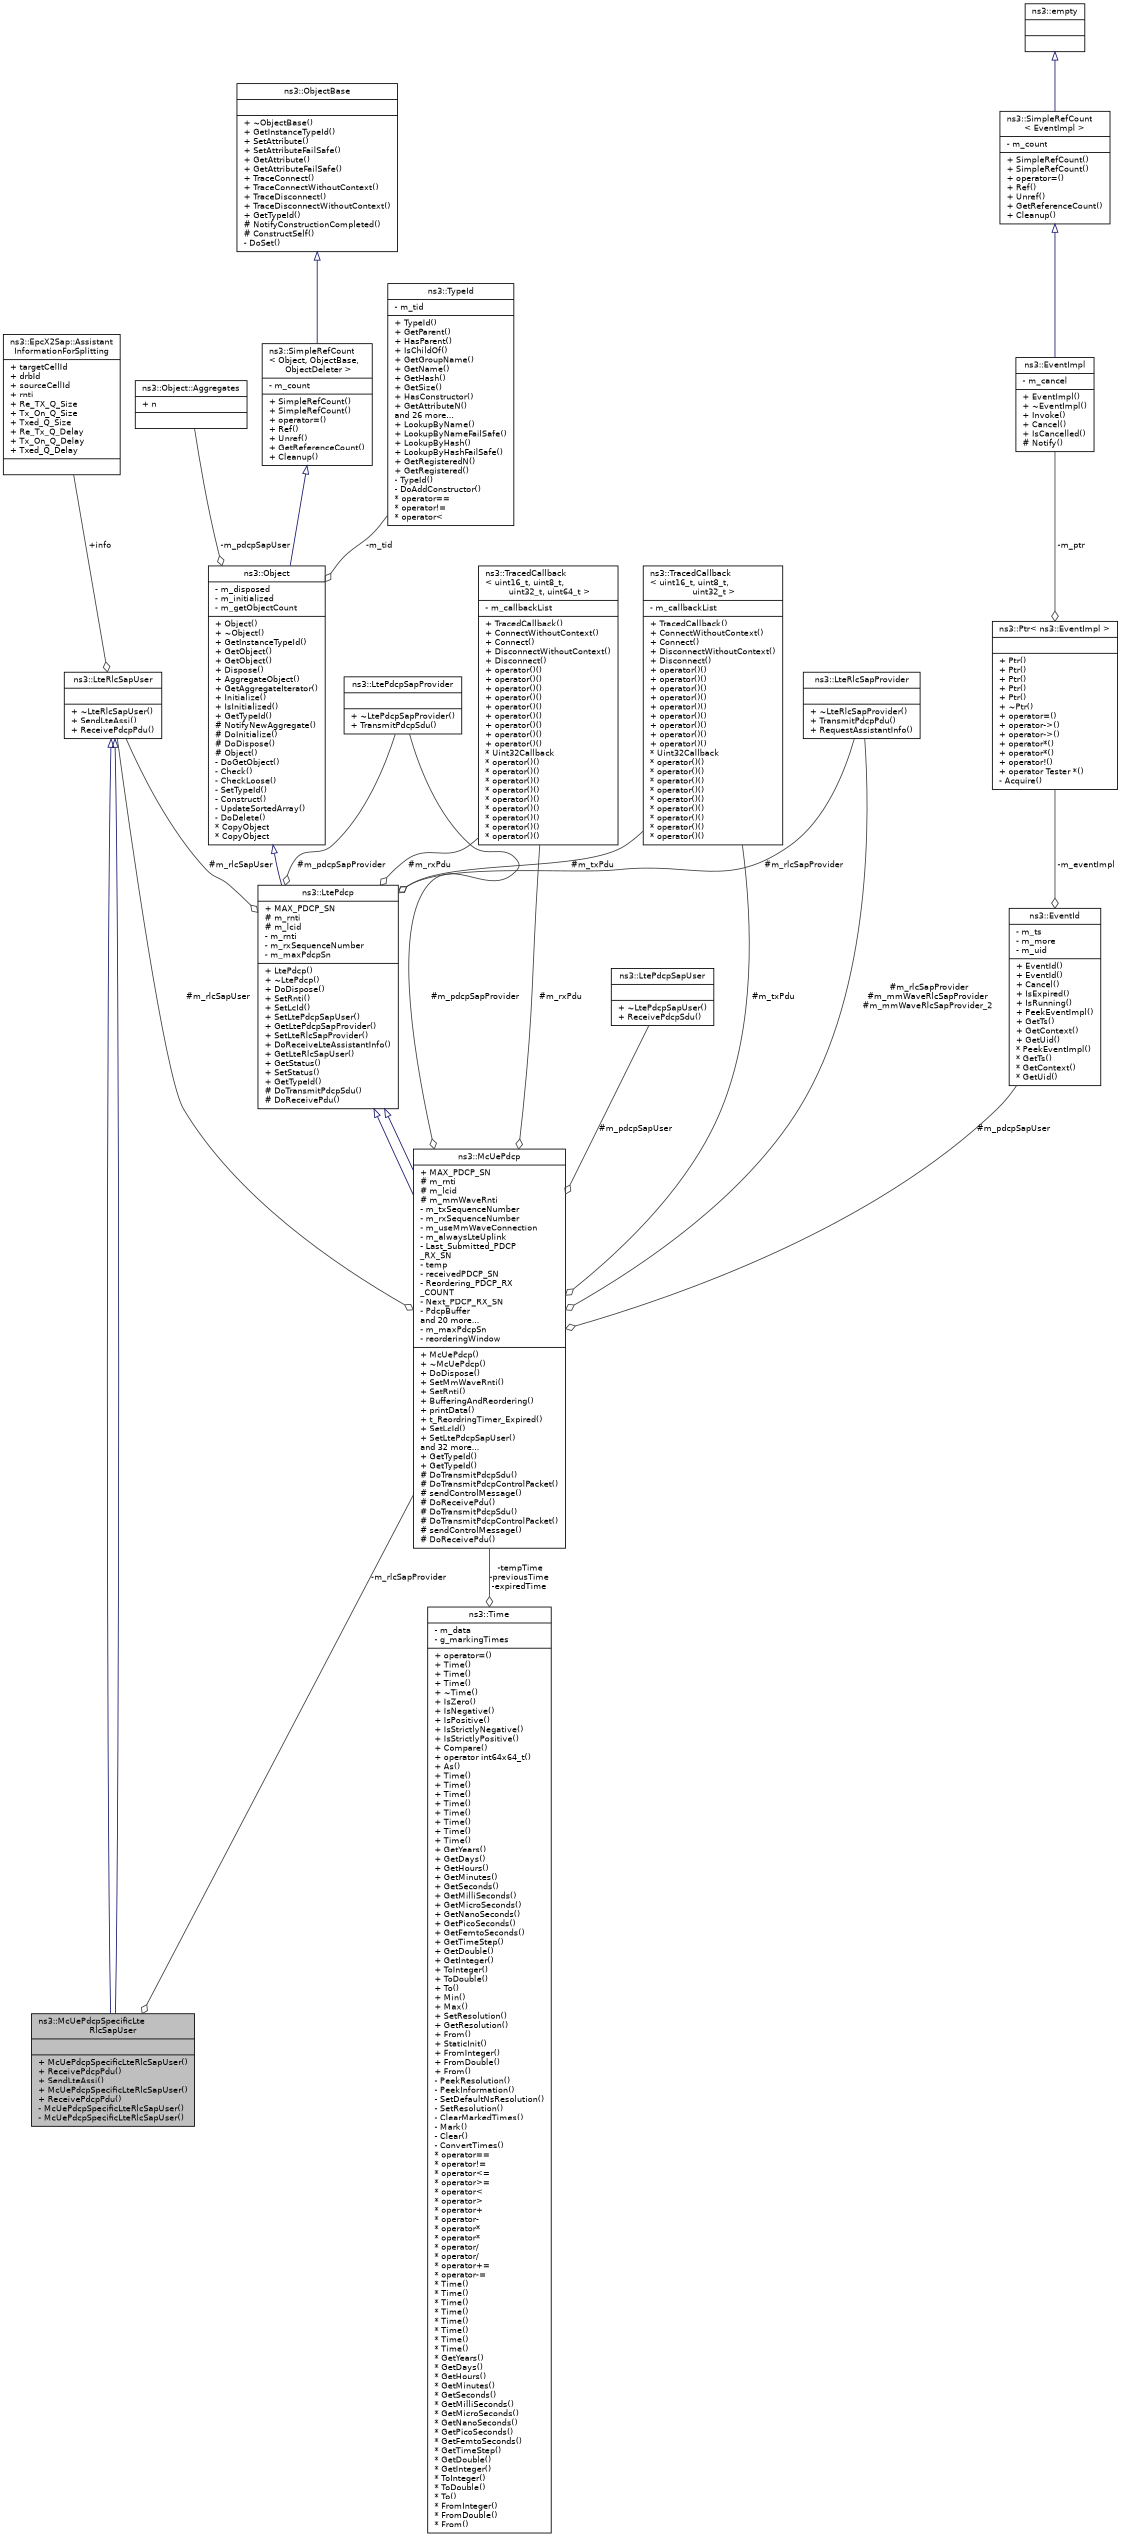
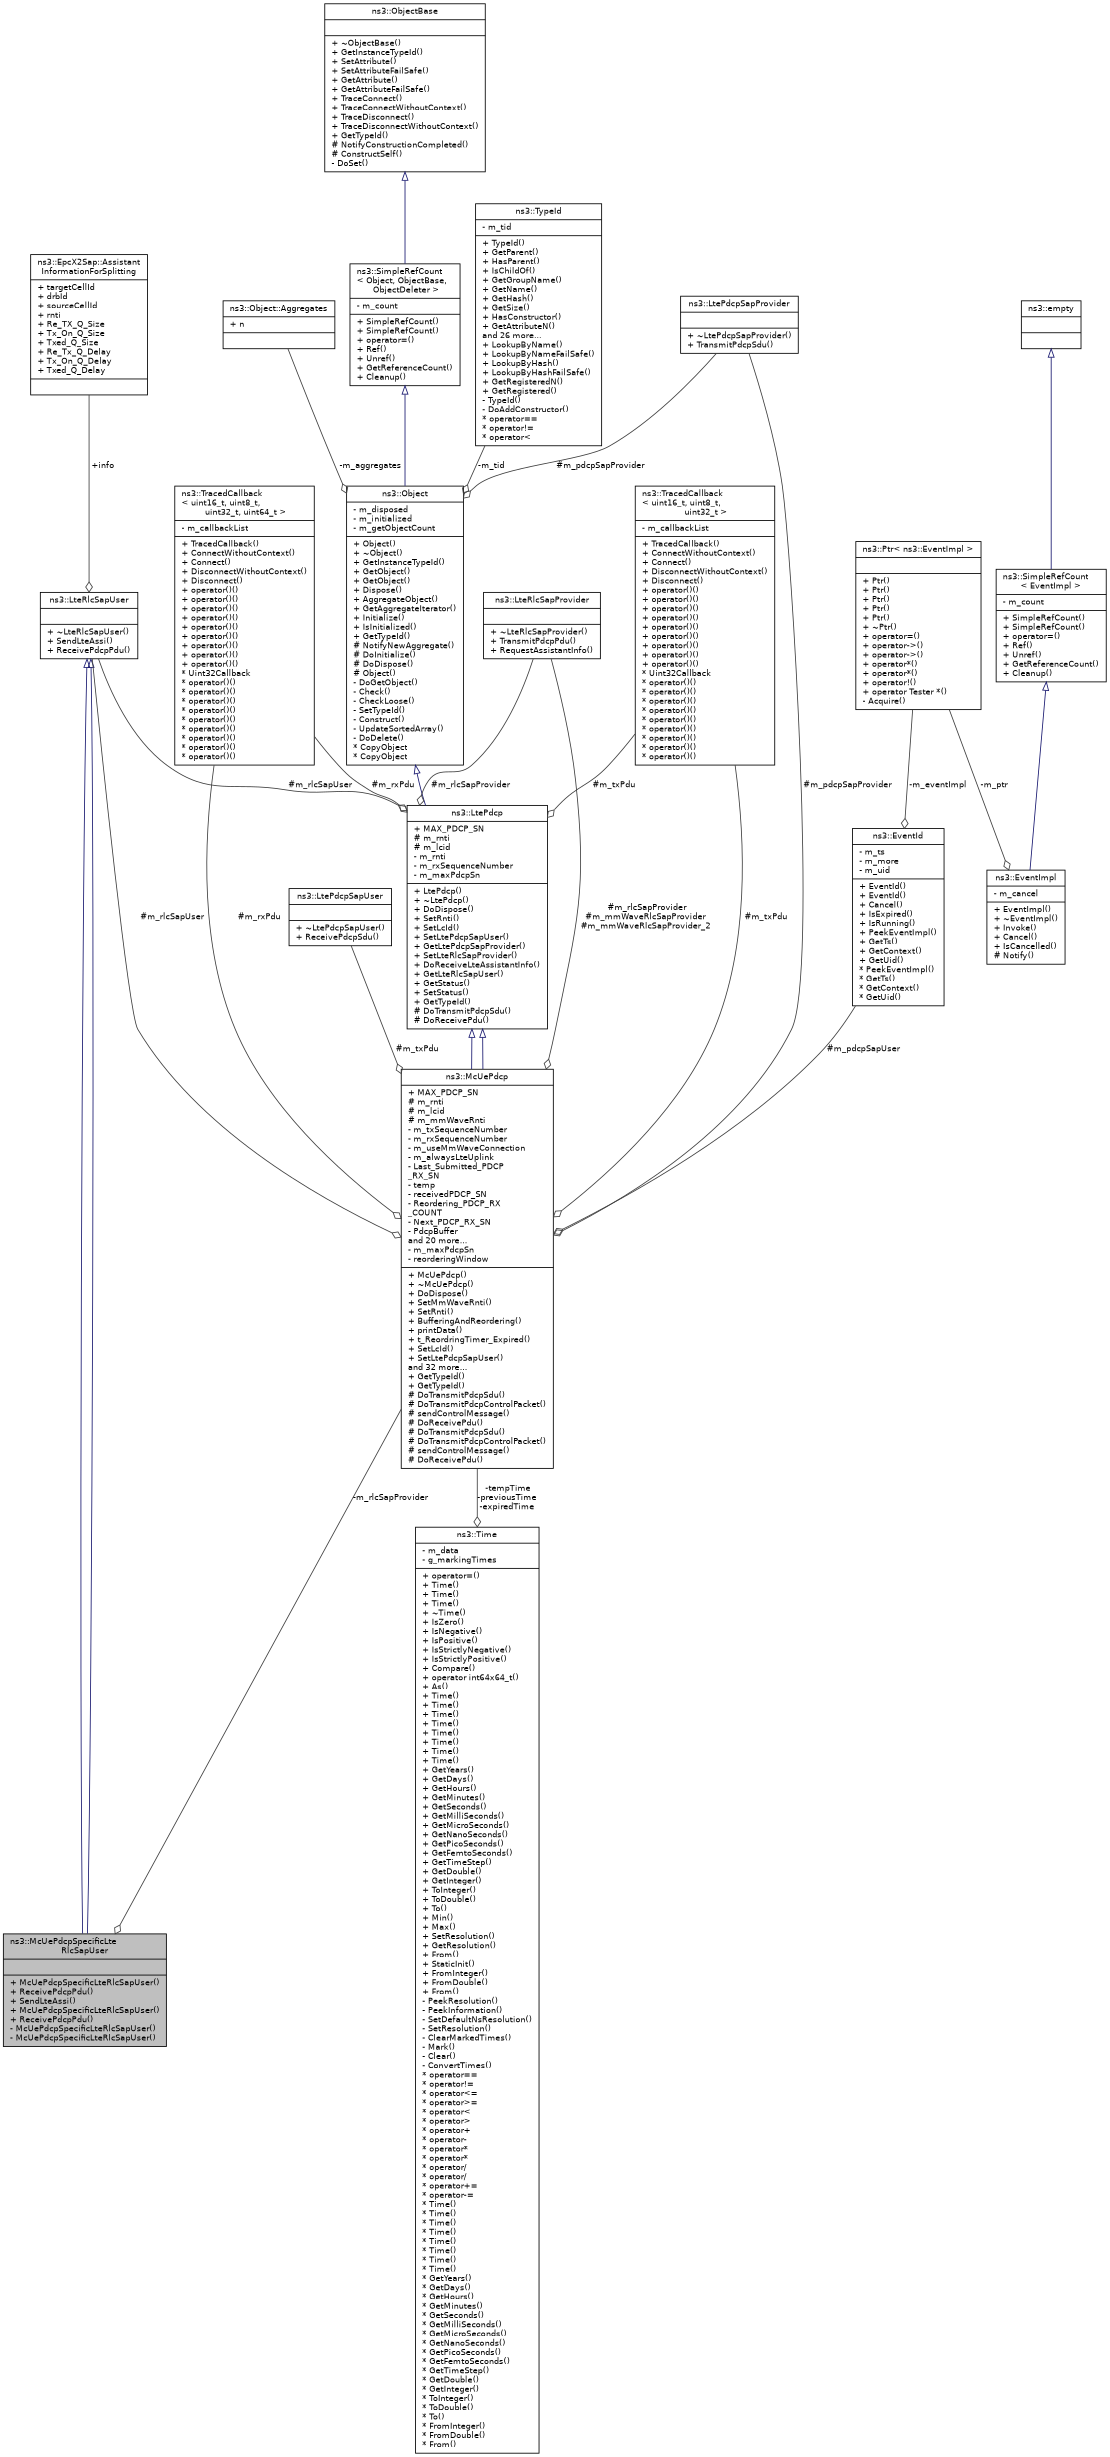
(1055, 531) -> (977, 785)
(254, 546) -> (369, 466)
(355, 819) -> (607, 447)
(634, 1129) -> (416, 1049)
